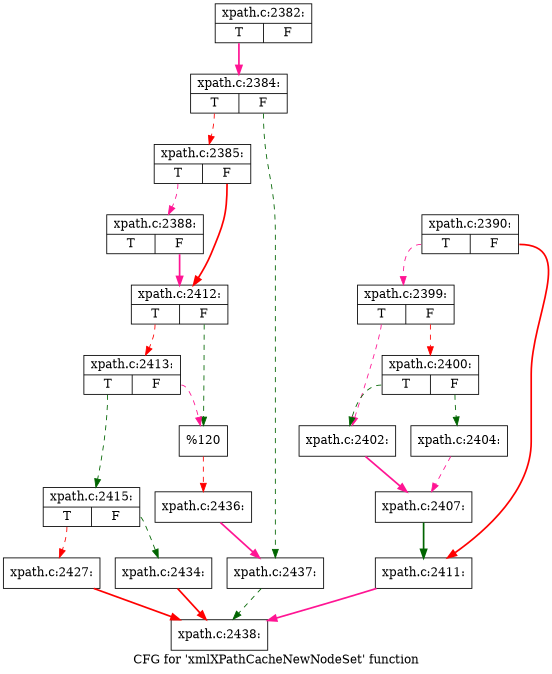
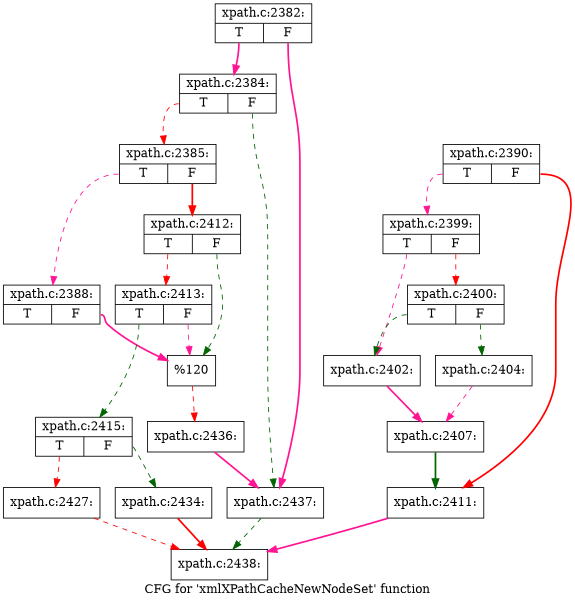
none -> (300, 262)
(180, 265) -> (127, 339)
(133, 603) -> (133, 532)
